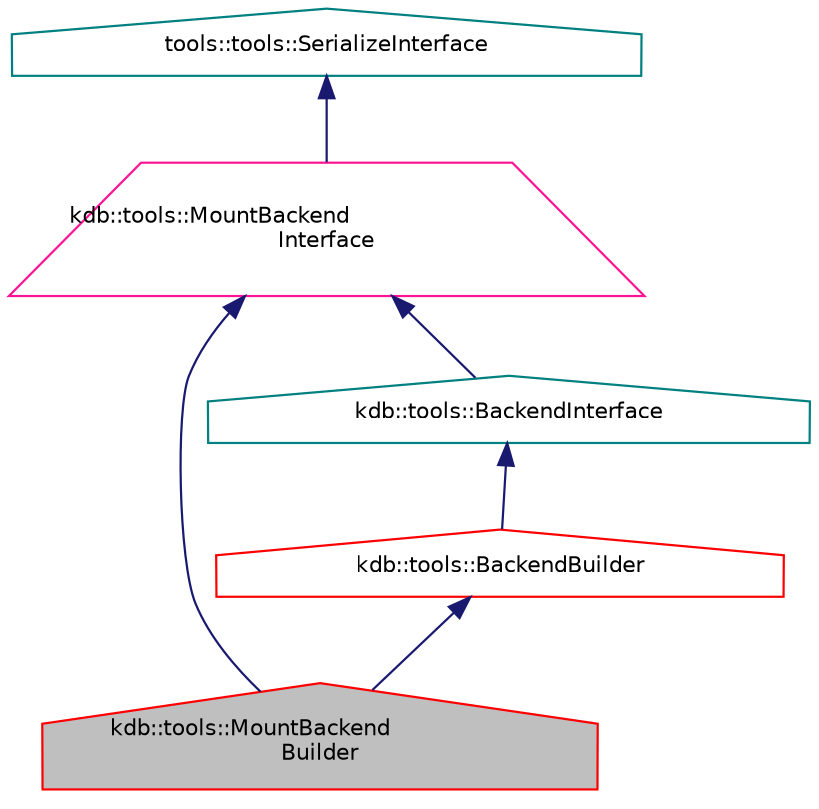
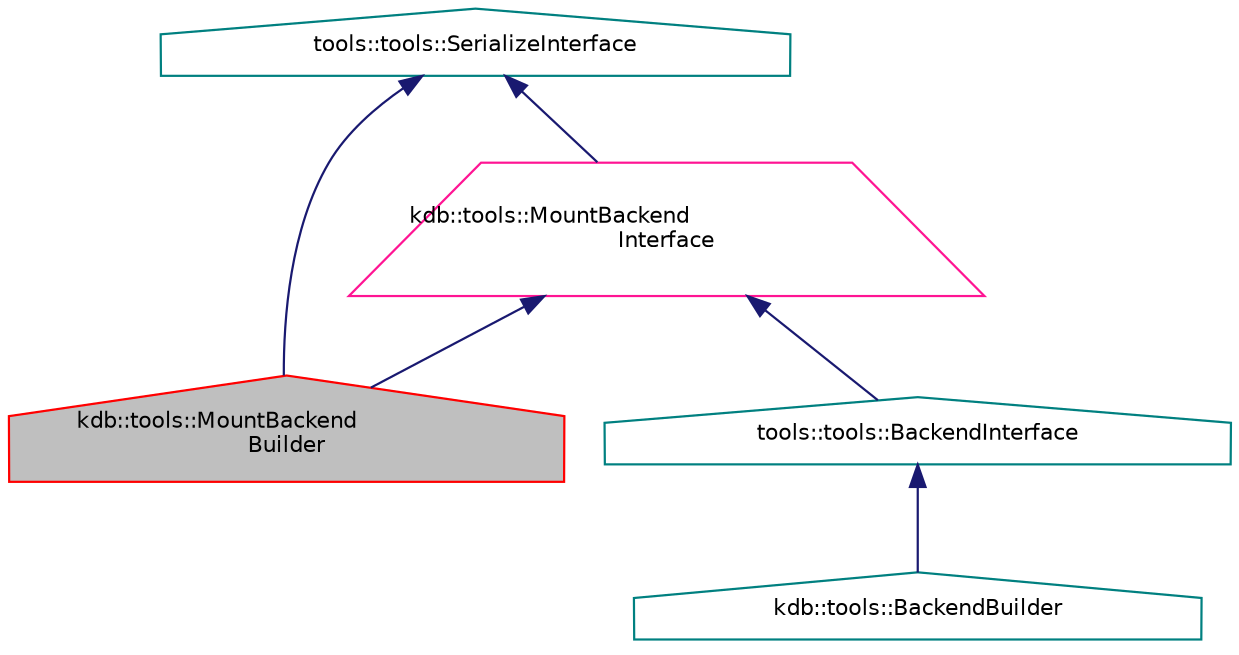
(509, 413) -> (918, 434)
(500, 567) -> (918, 609)
(413, 651) -> (306, 214)
